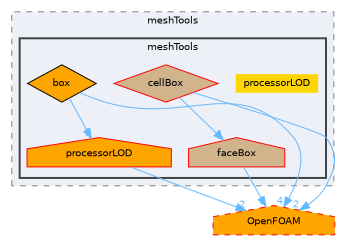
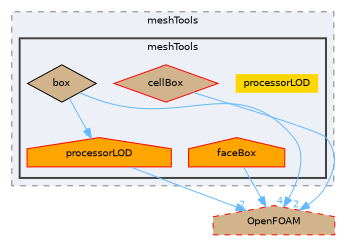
(62, 83) -> (62, 83)
(198, 115) -> none
(237, 154) -> (237, 154)
(274, 222) -> (274, 222)
